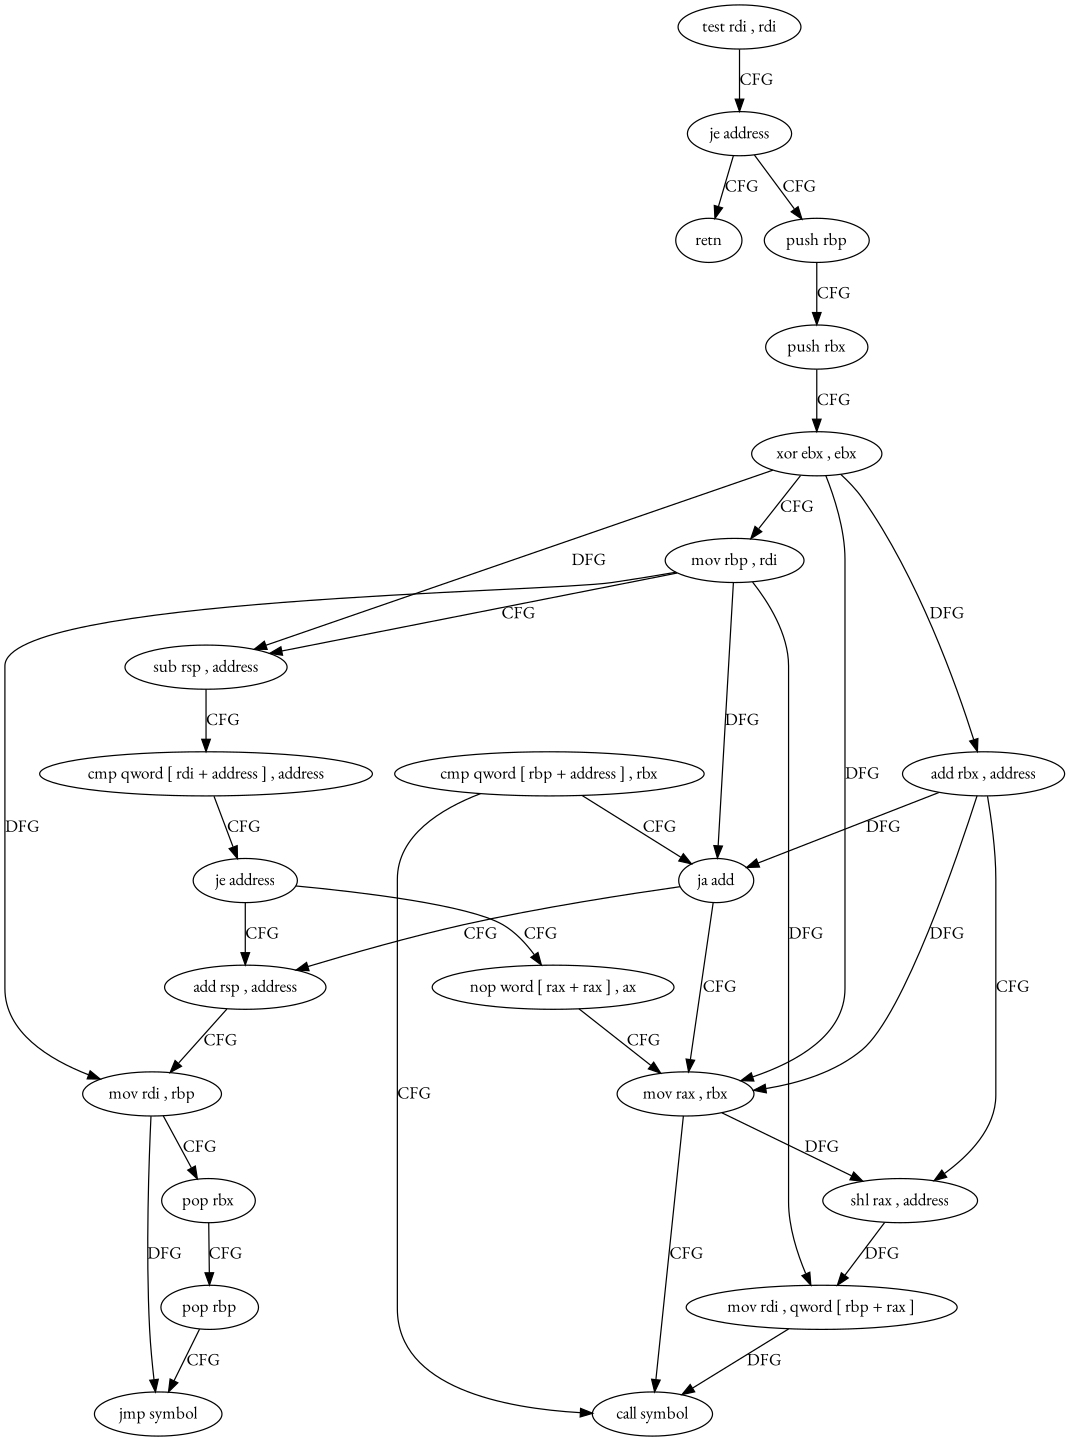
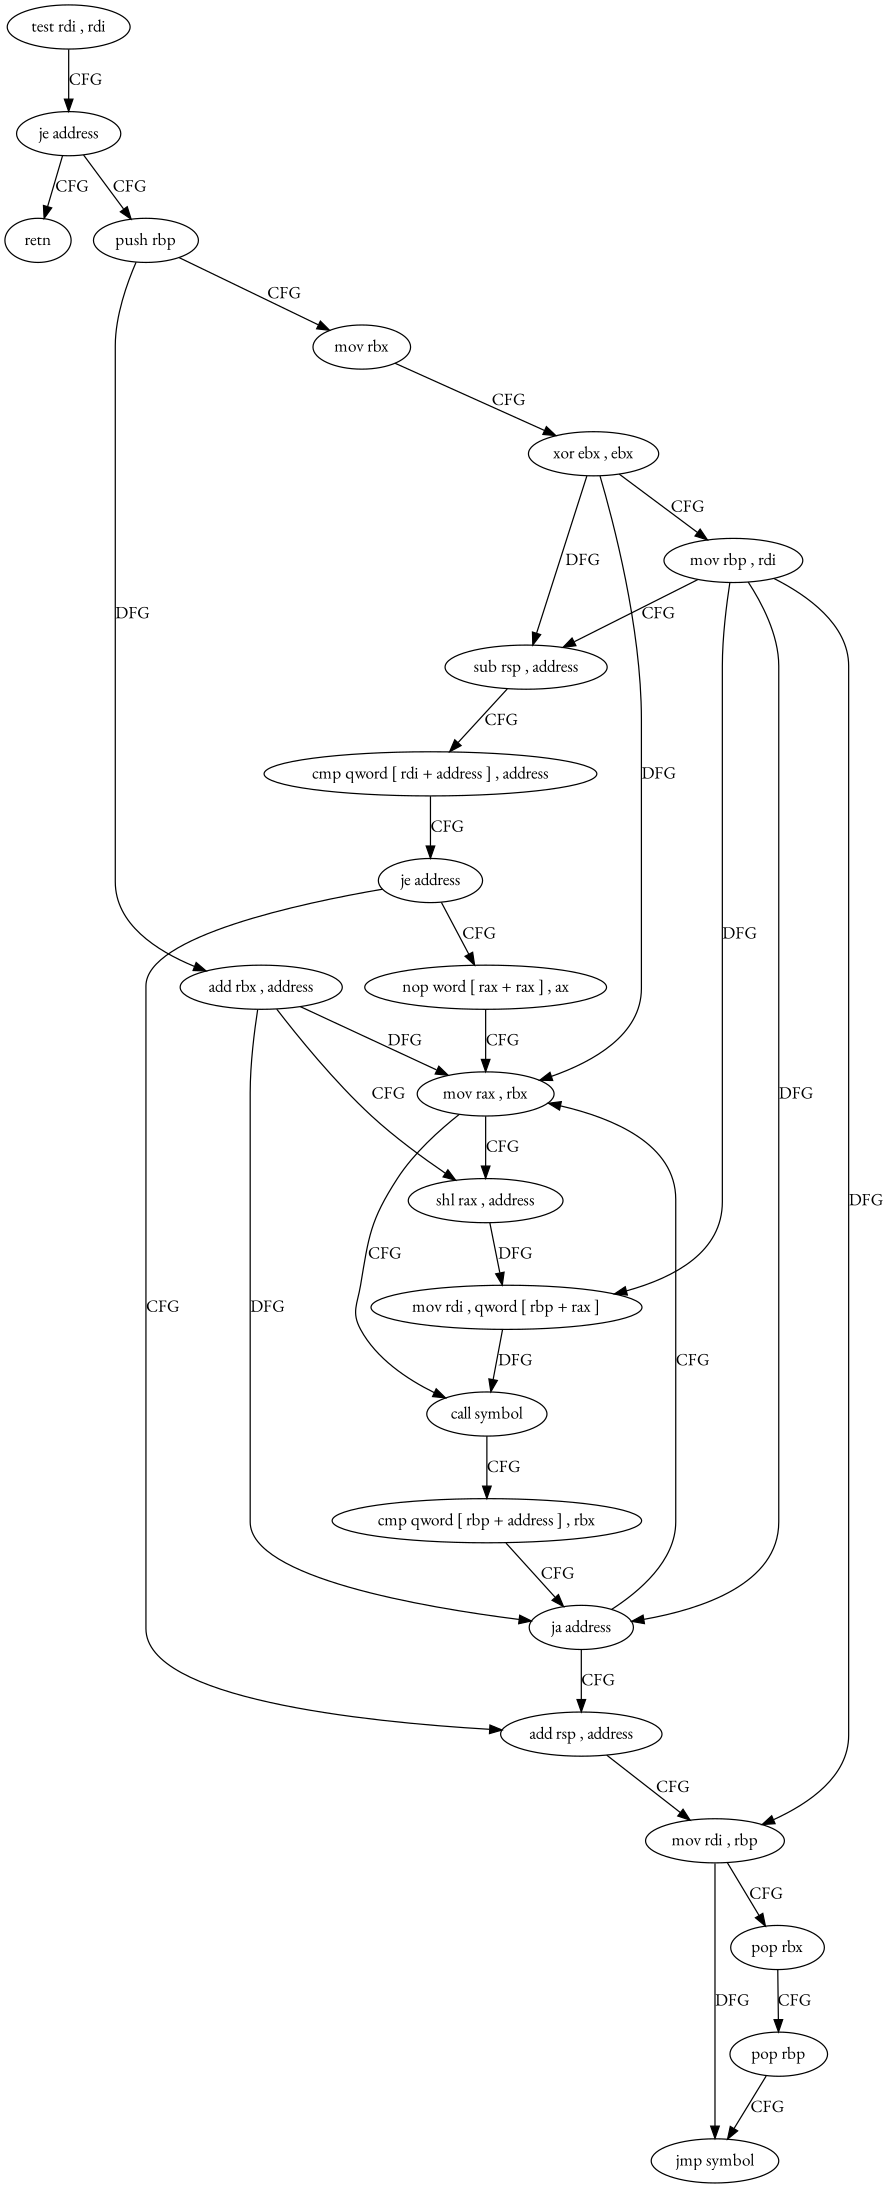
(817, 347) -> (362, 347)
(920, 600) -> (115, 632)
(716, 881) -> (581, 1627)
(397, 1146) -> (487, 1461)
(822, 1147) -> (503, 1147)
